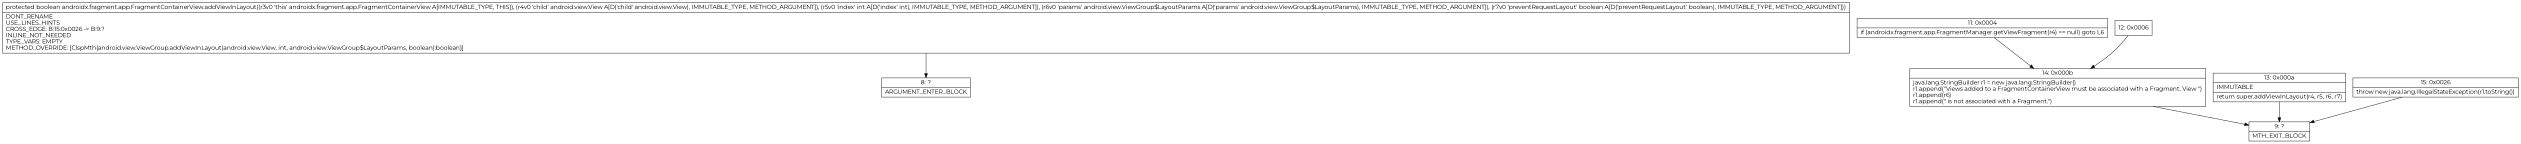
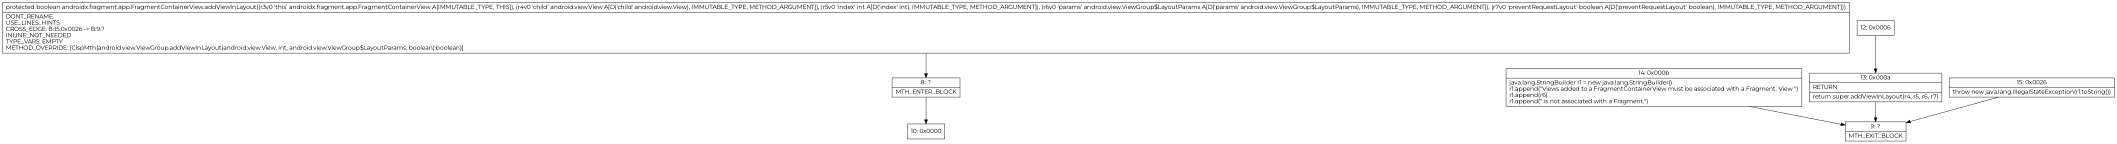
(1982, 28) -> none
(2113, 52) -> (1876, 52)
(2235, 87) -> (1825, 87)
(926, 92) -> (926, 92)
none -> (926, 131)
